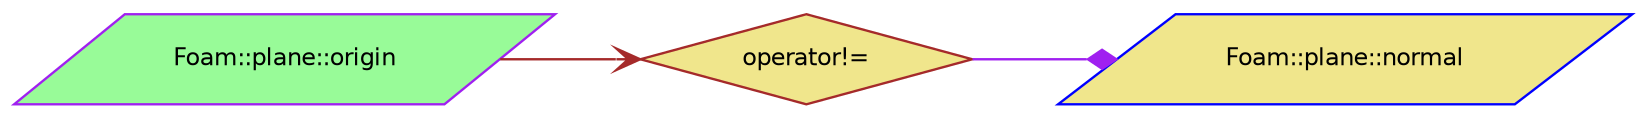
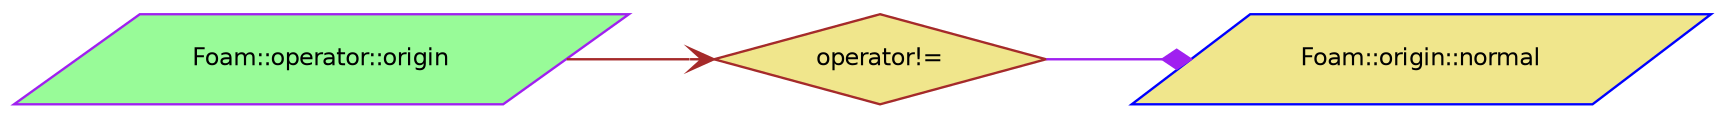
(285, 59) -> (321, 59)
(1345, 59) -> (1421, 59)
